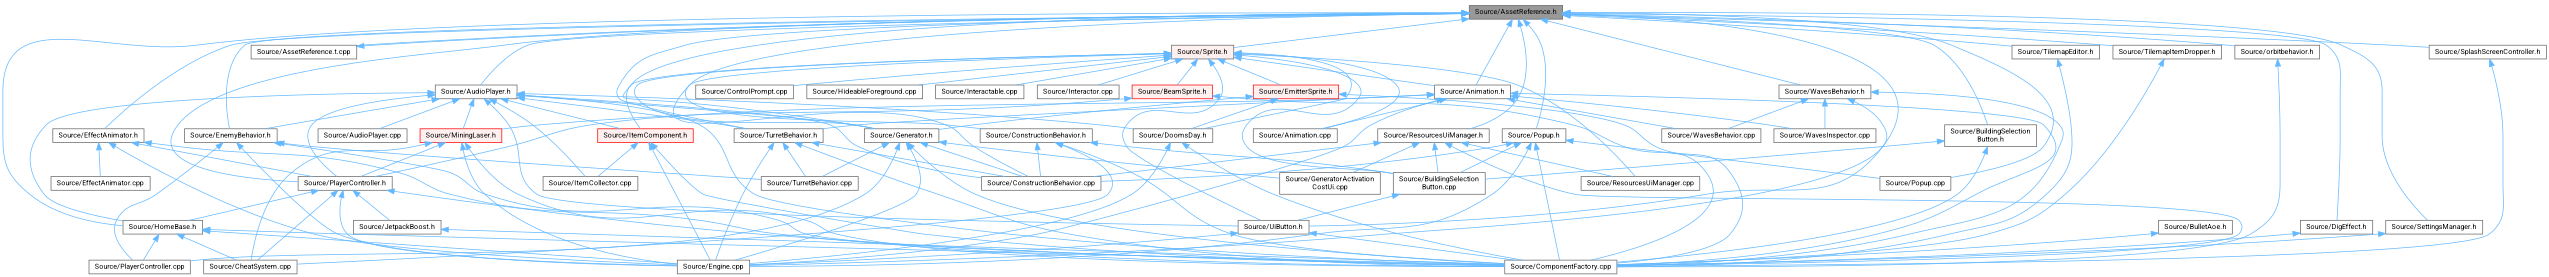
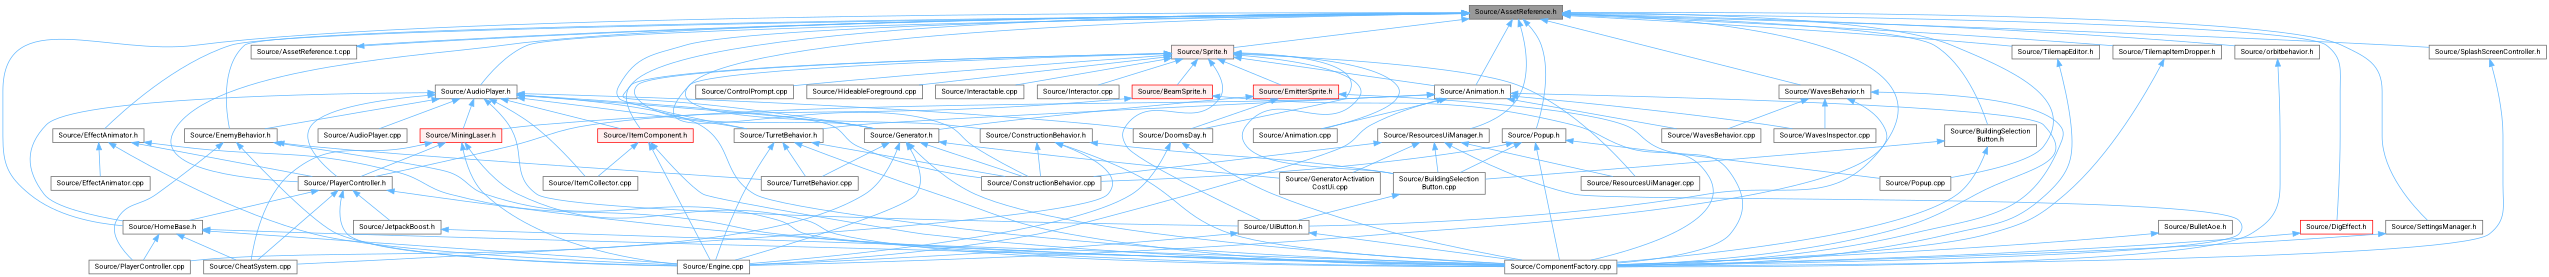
(2337, 227) -> (2337, 227)
(1295, 237) -> none
